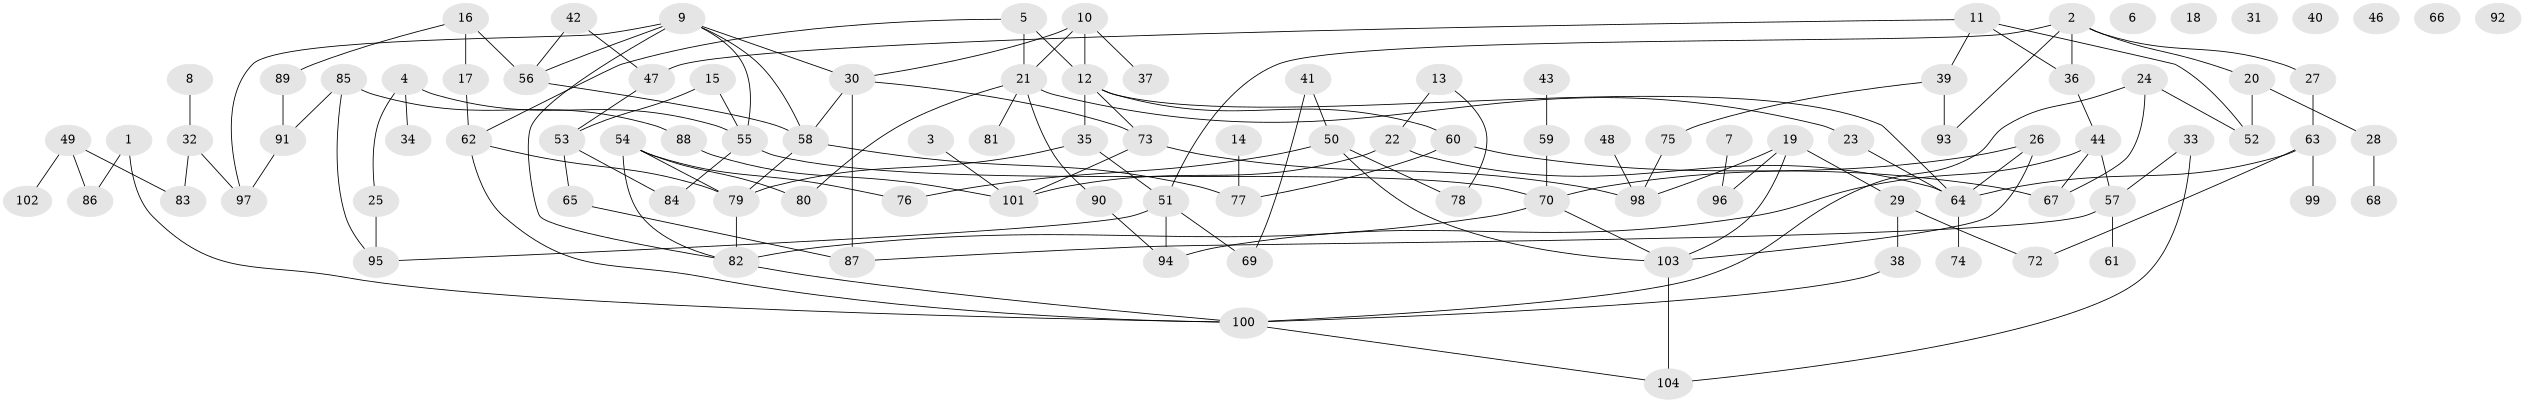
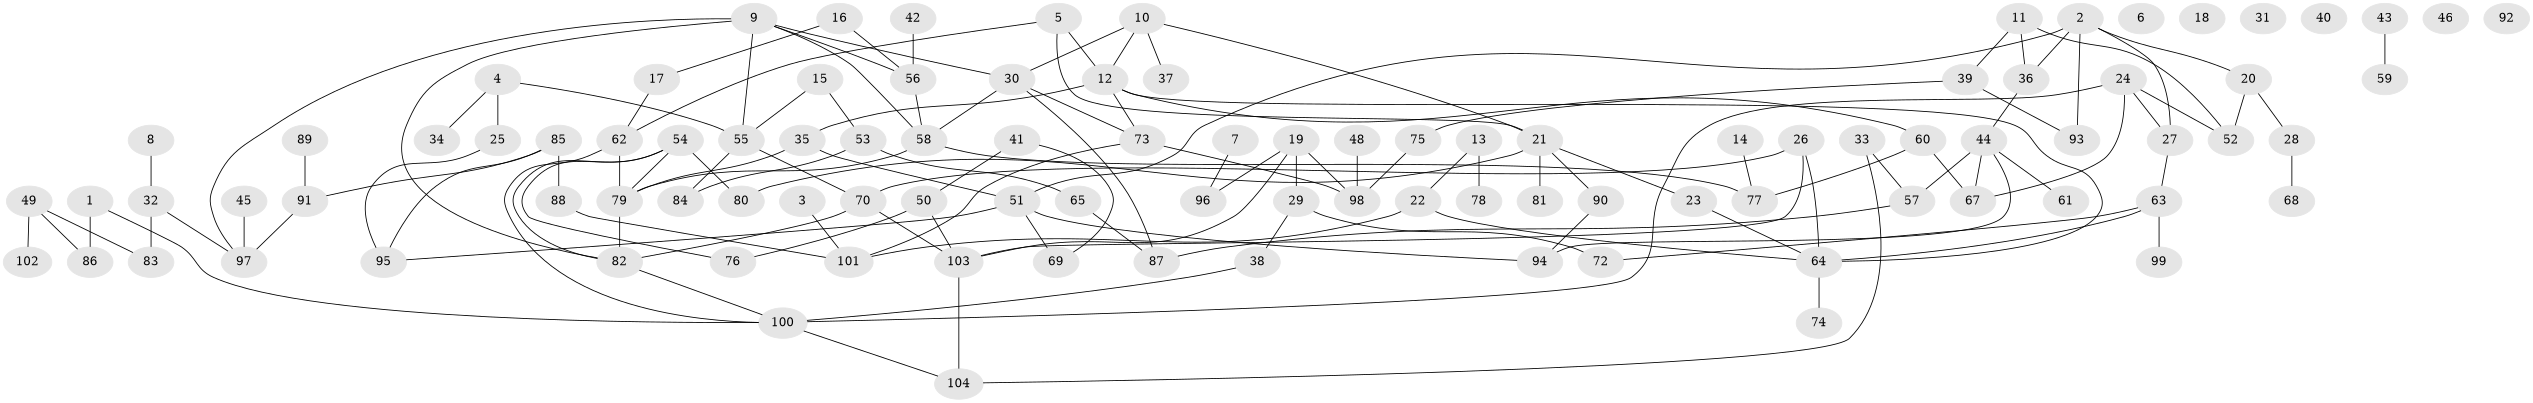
(2437, 19) -> none
(354, 50) -> none
(652, 80) -> none
none -> (2147, 110)
(1379, 164) -> none
(1547, 169) -> none
none -> (244, 201)
(2113, 236) -> (2025, 171)
